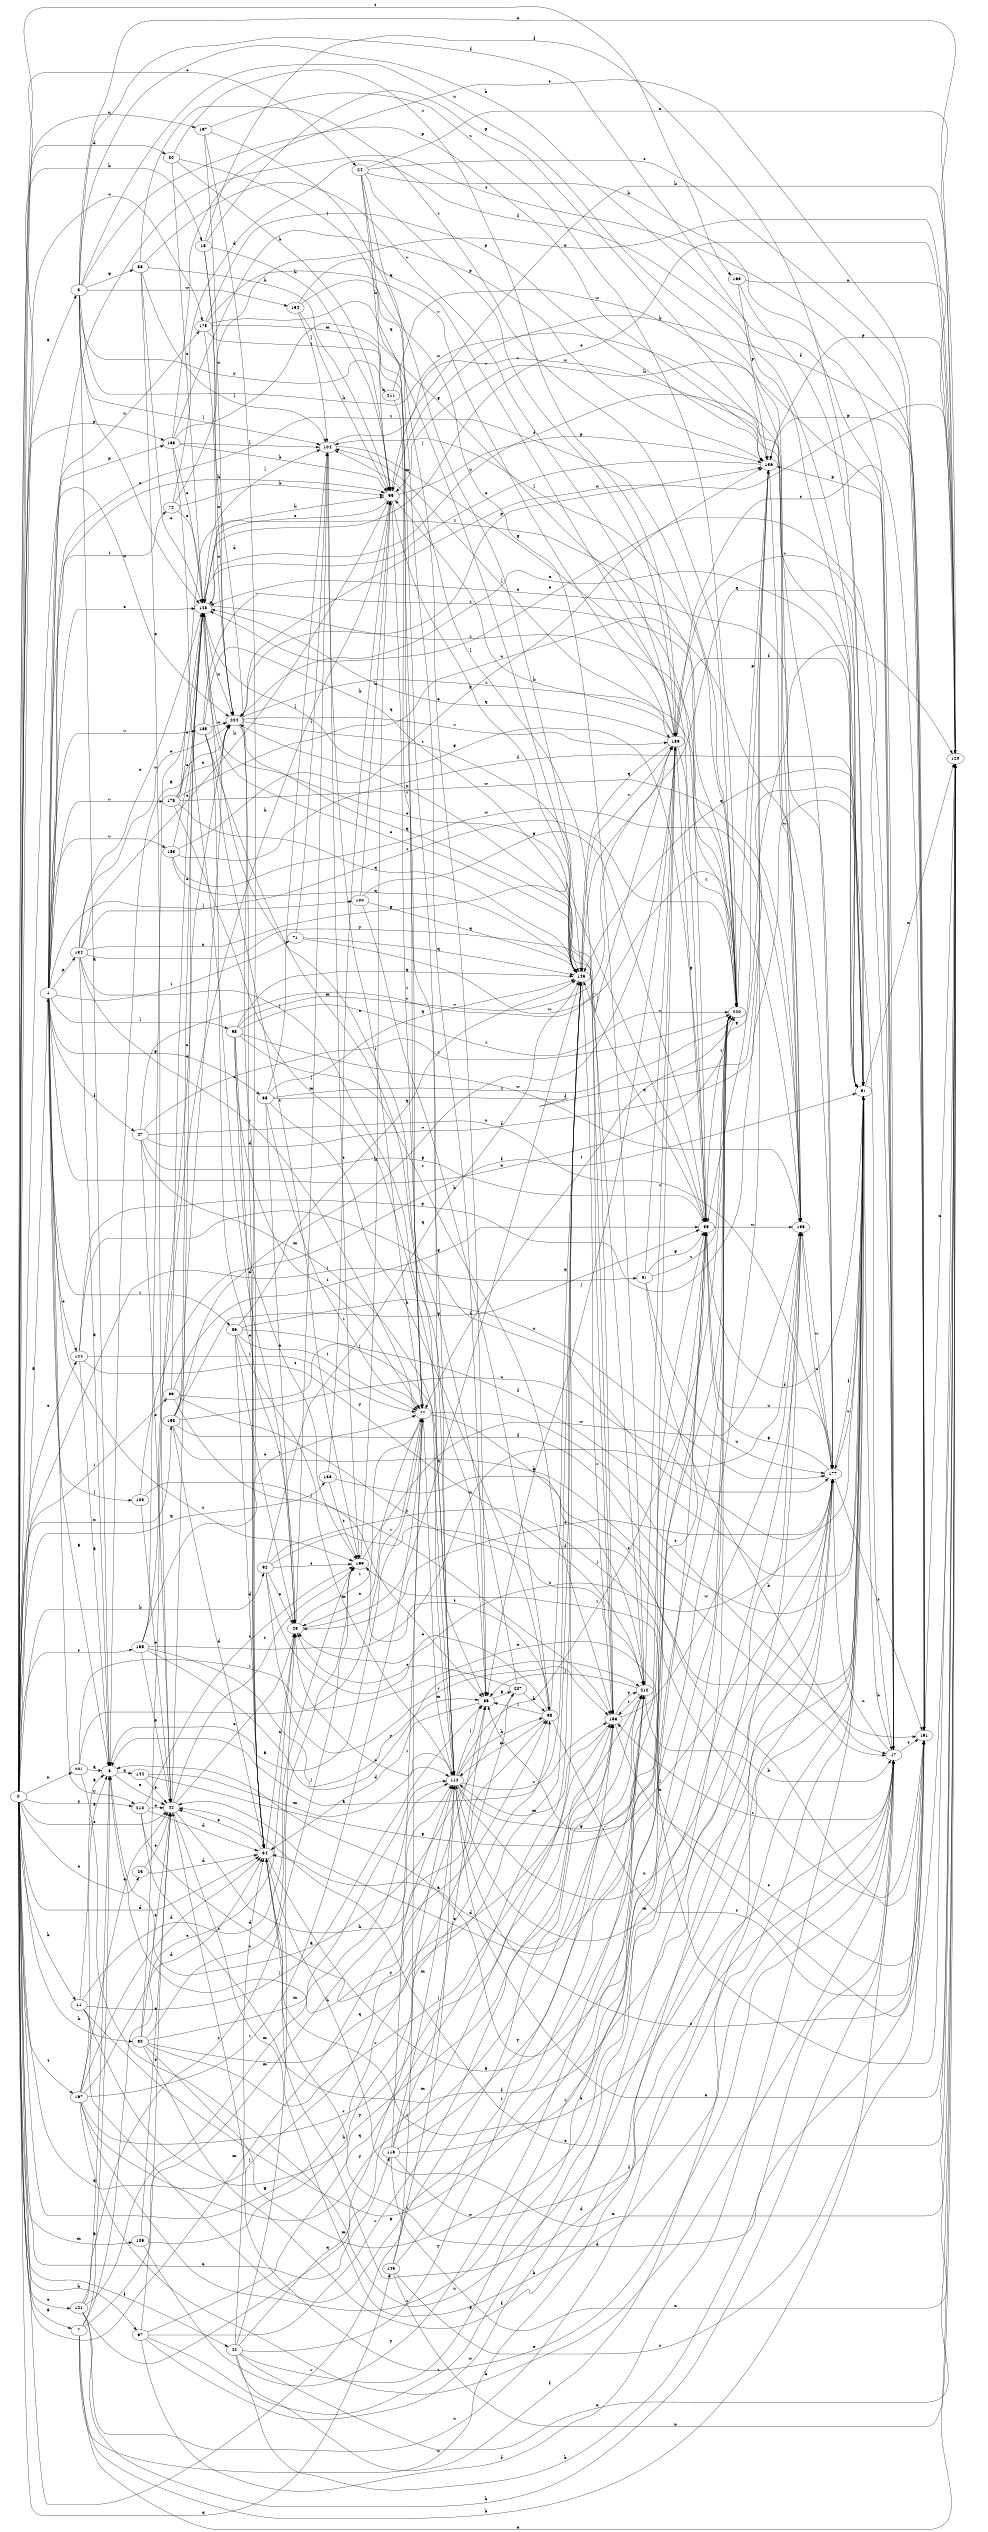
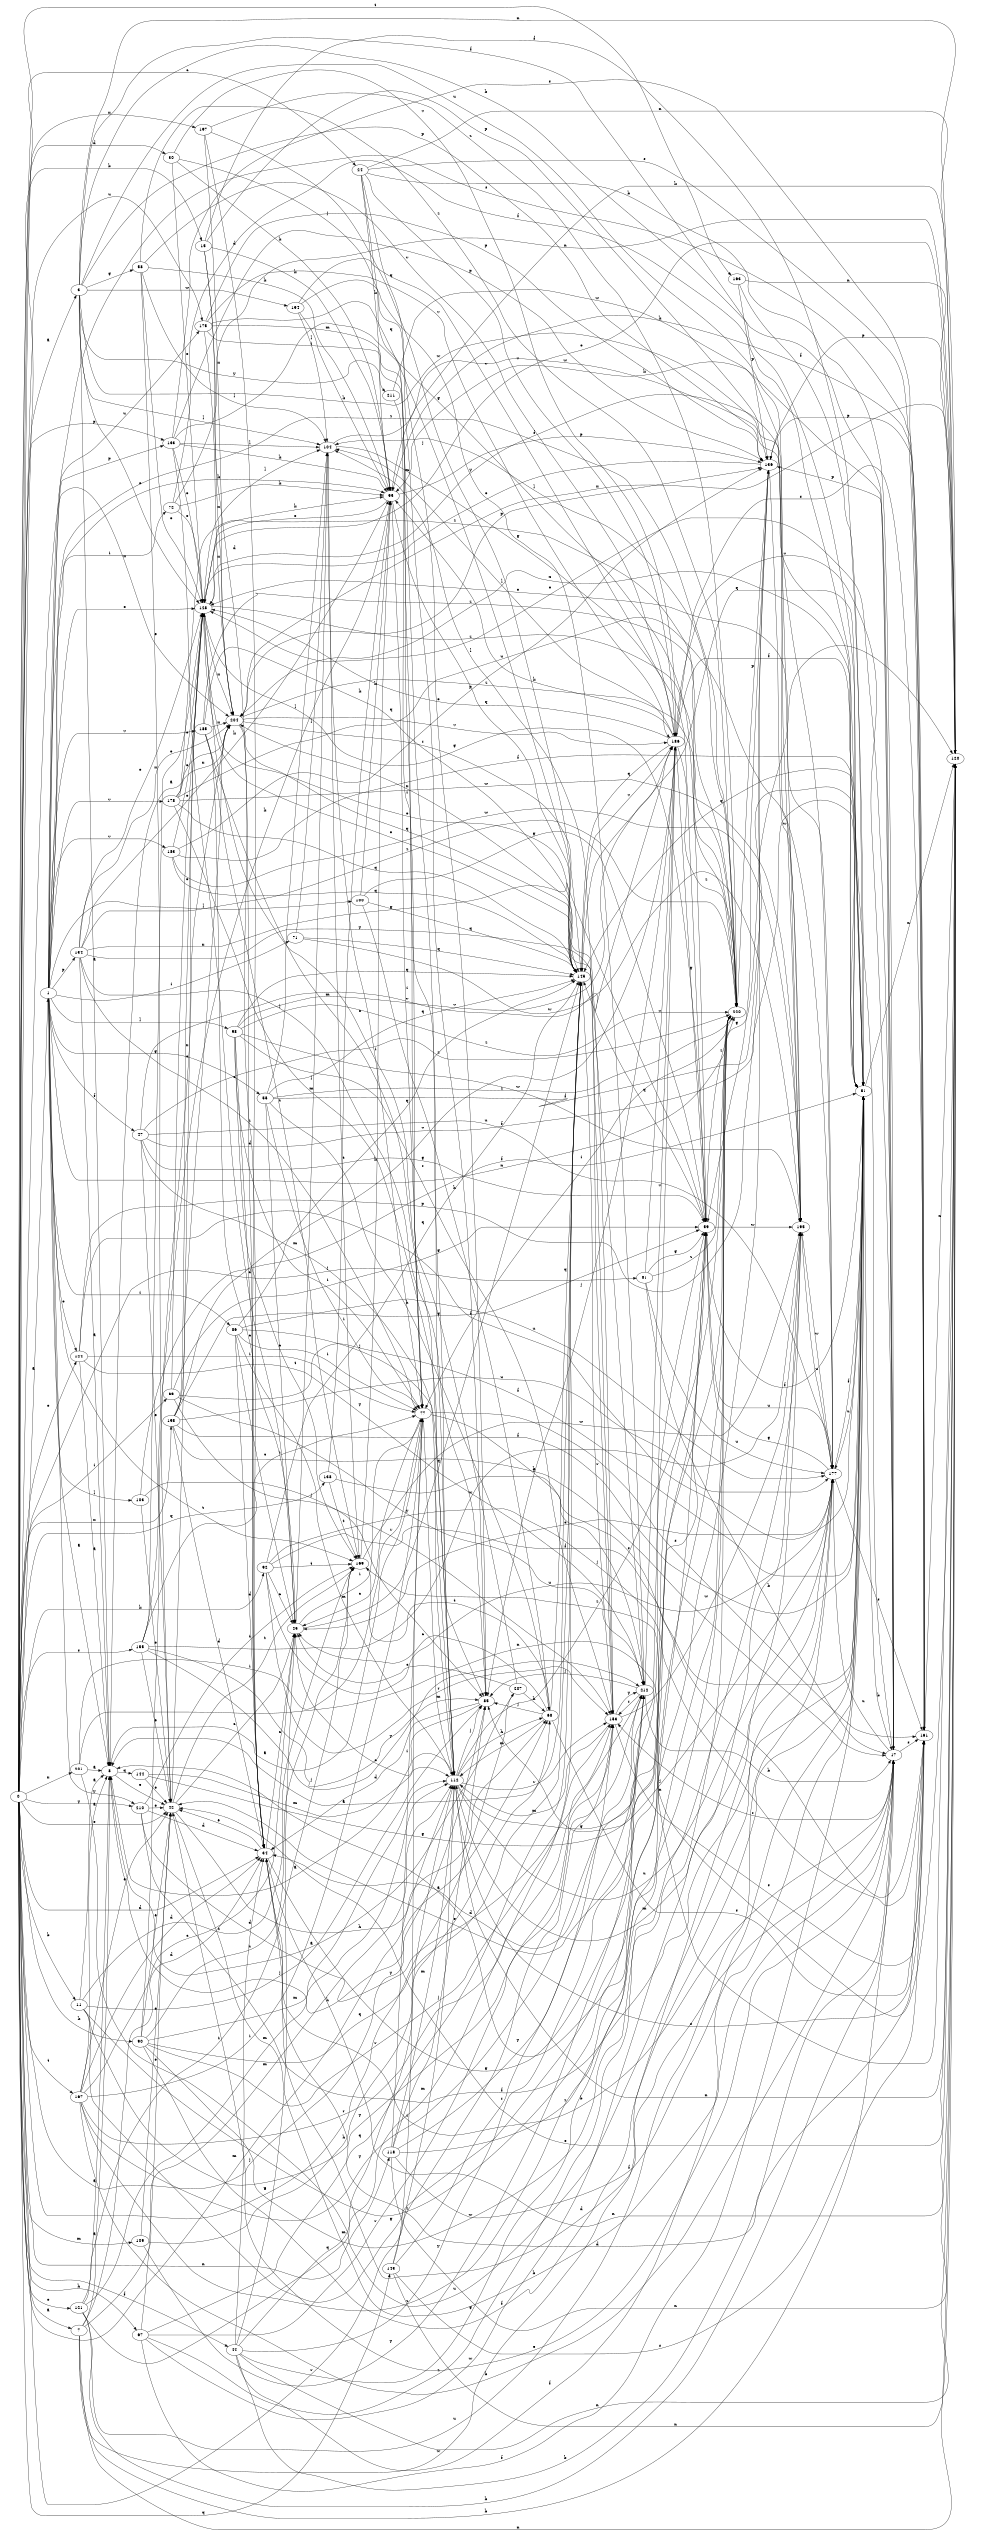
(501, 1696) -> (293, 1877)
(140, 1872) -> none
